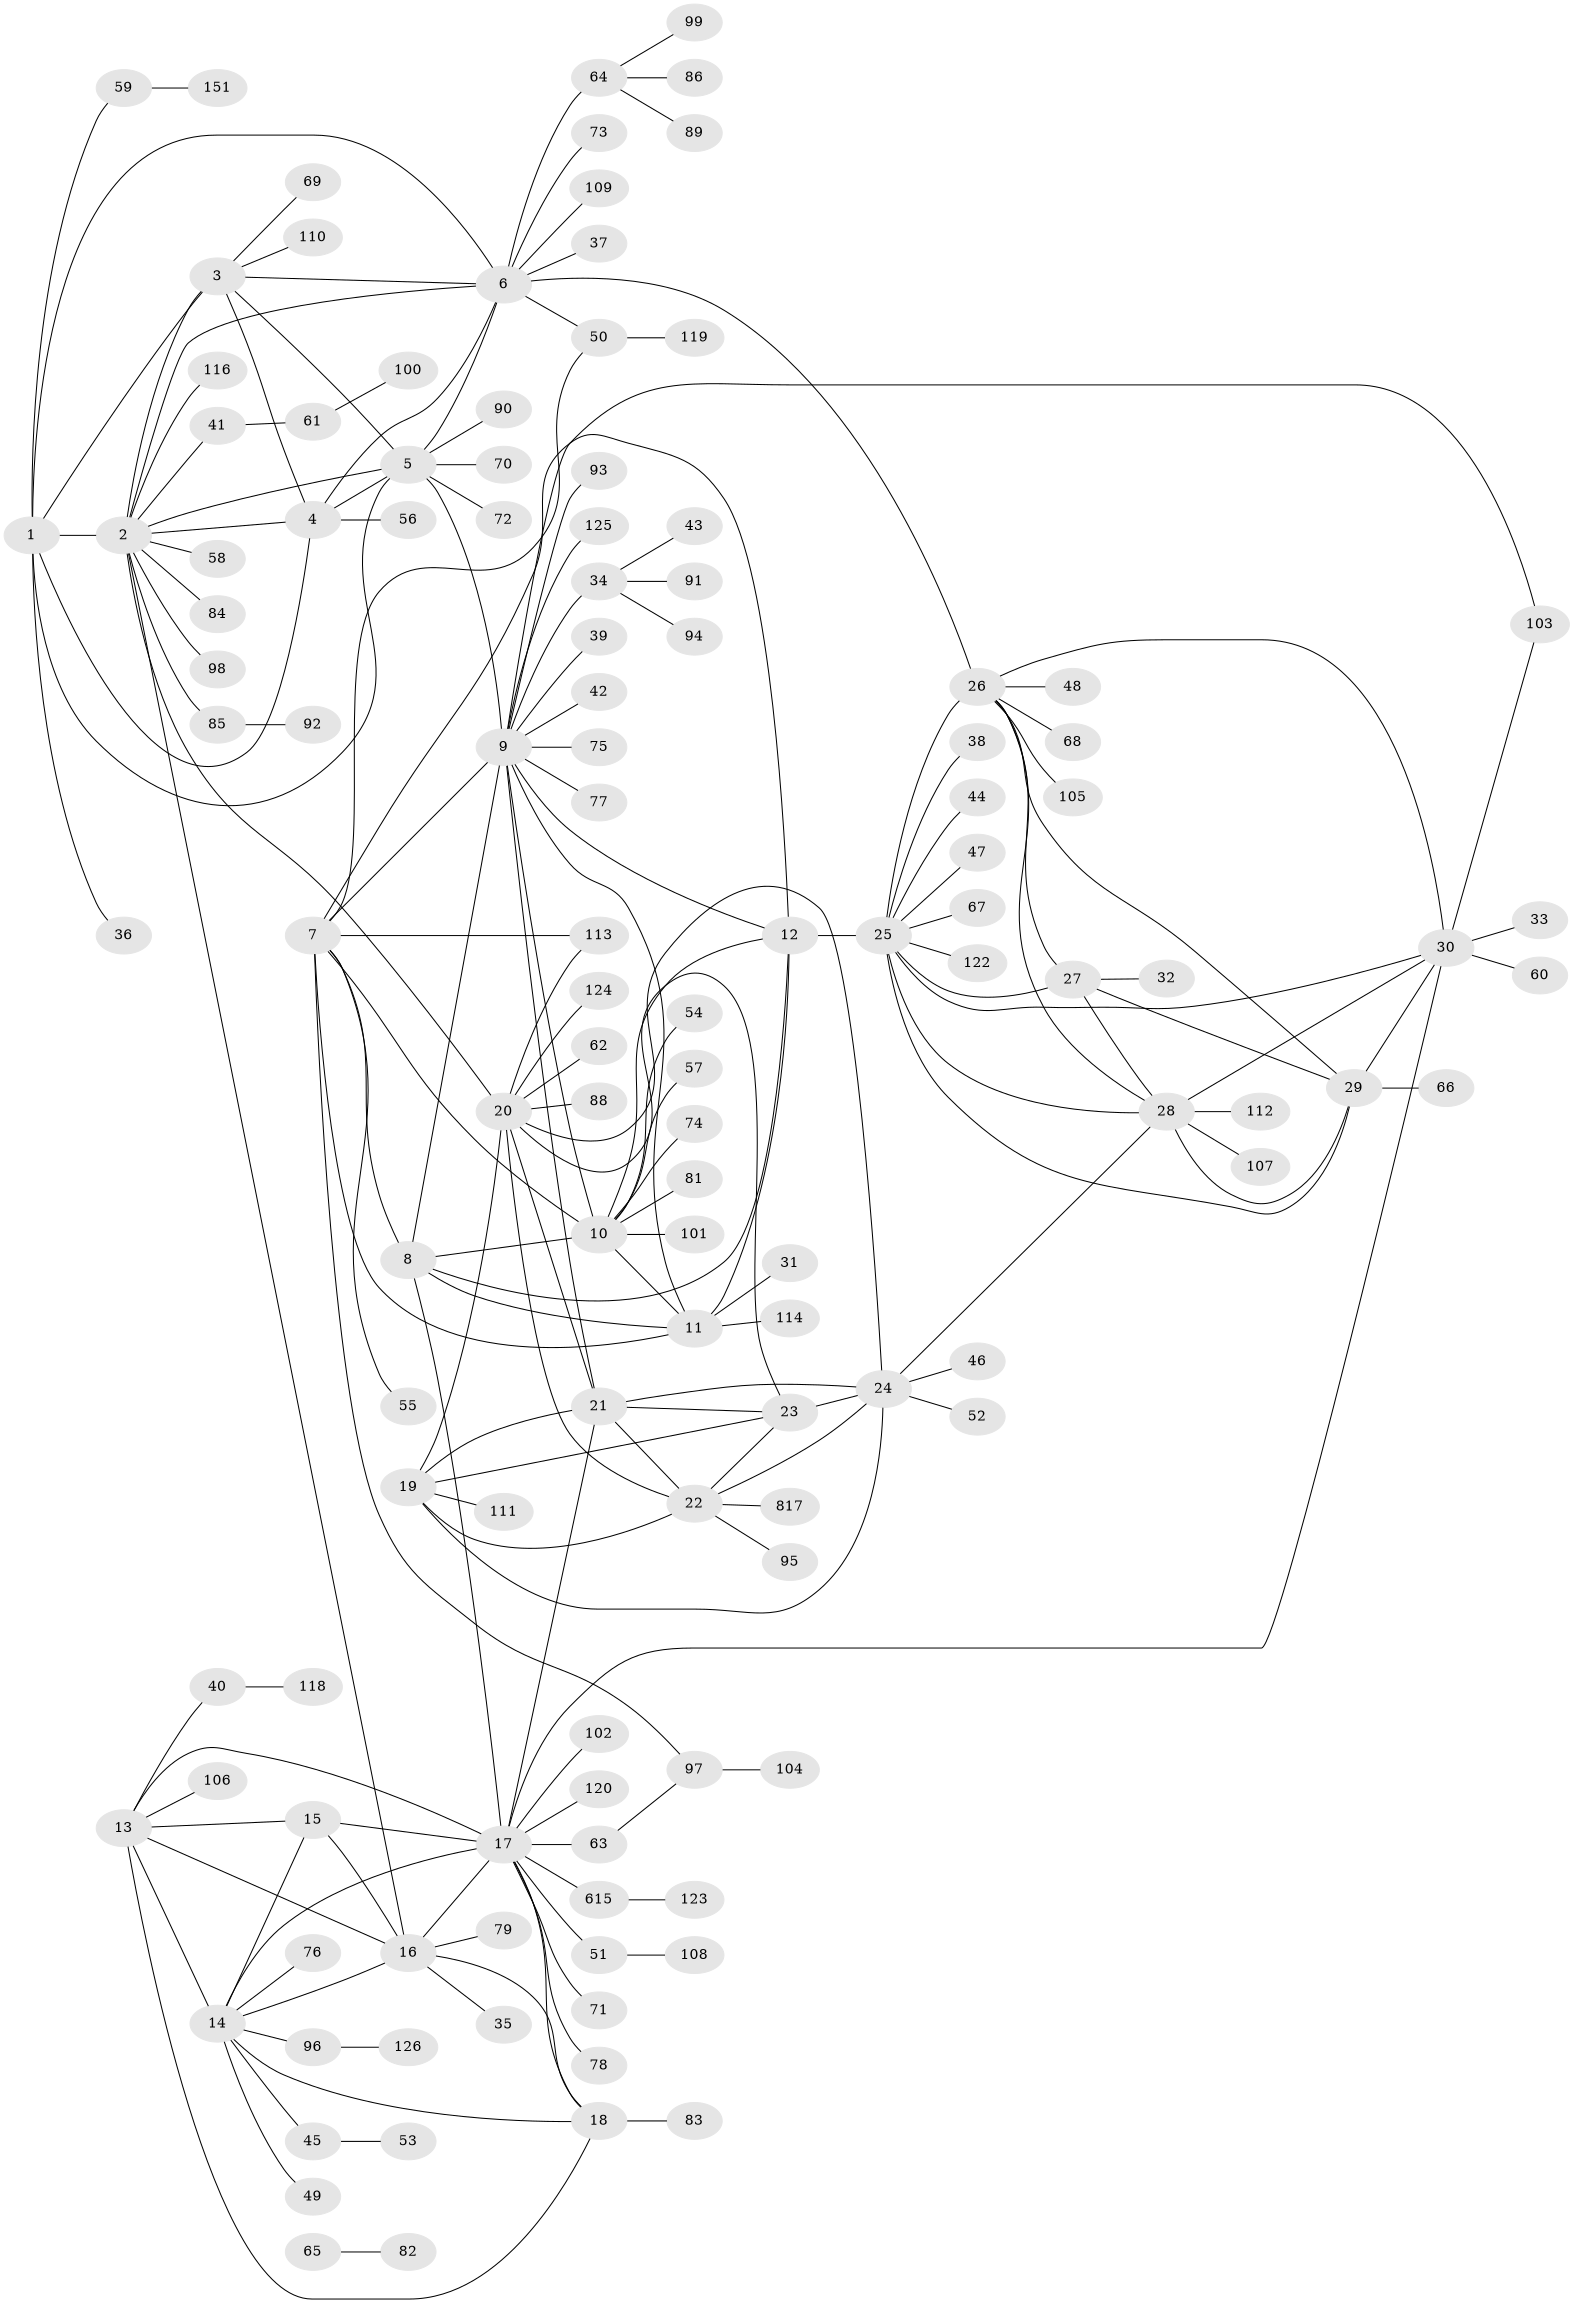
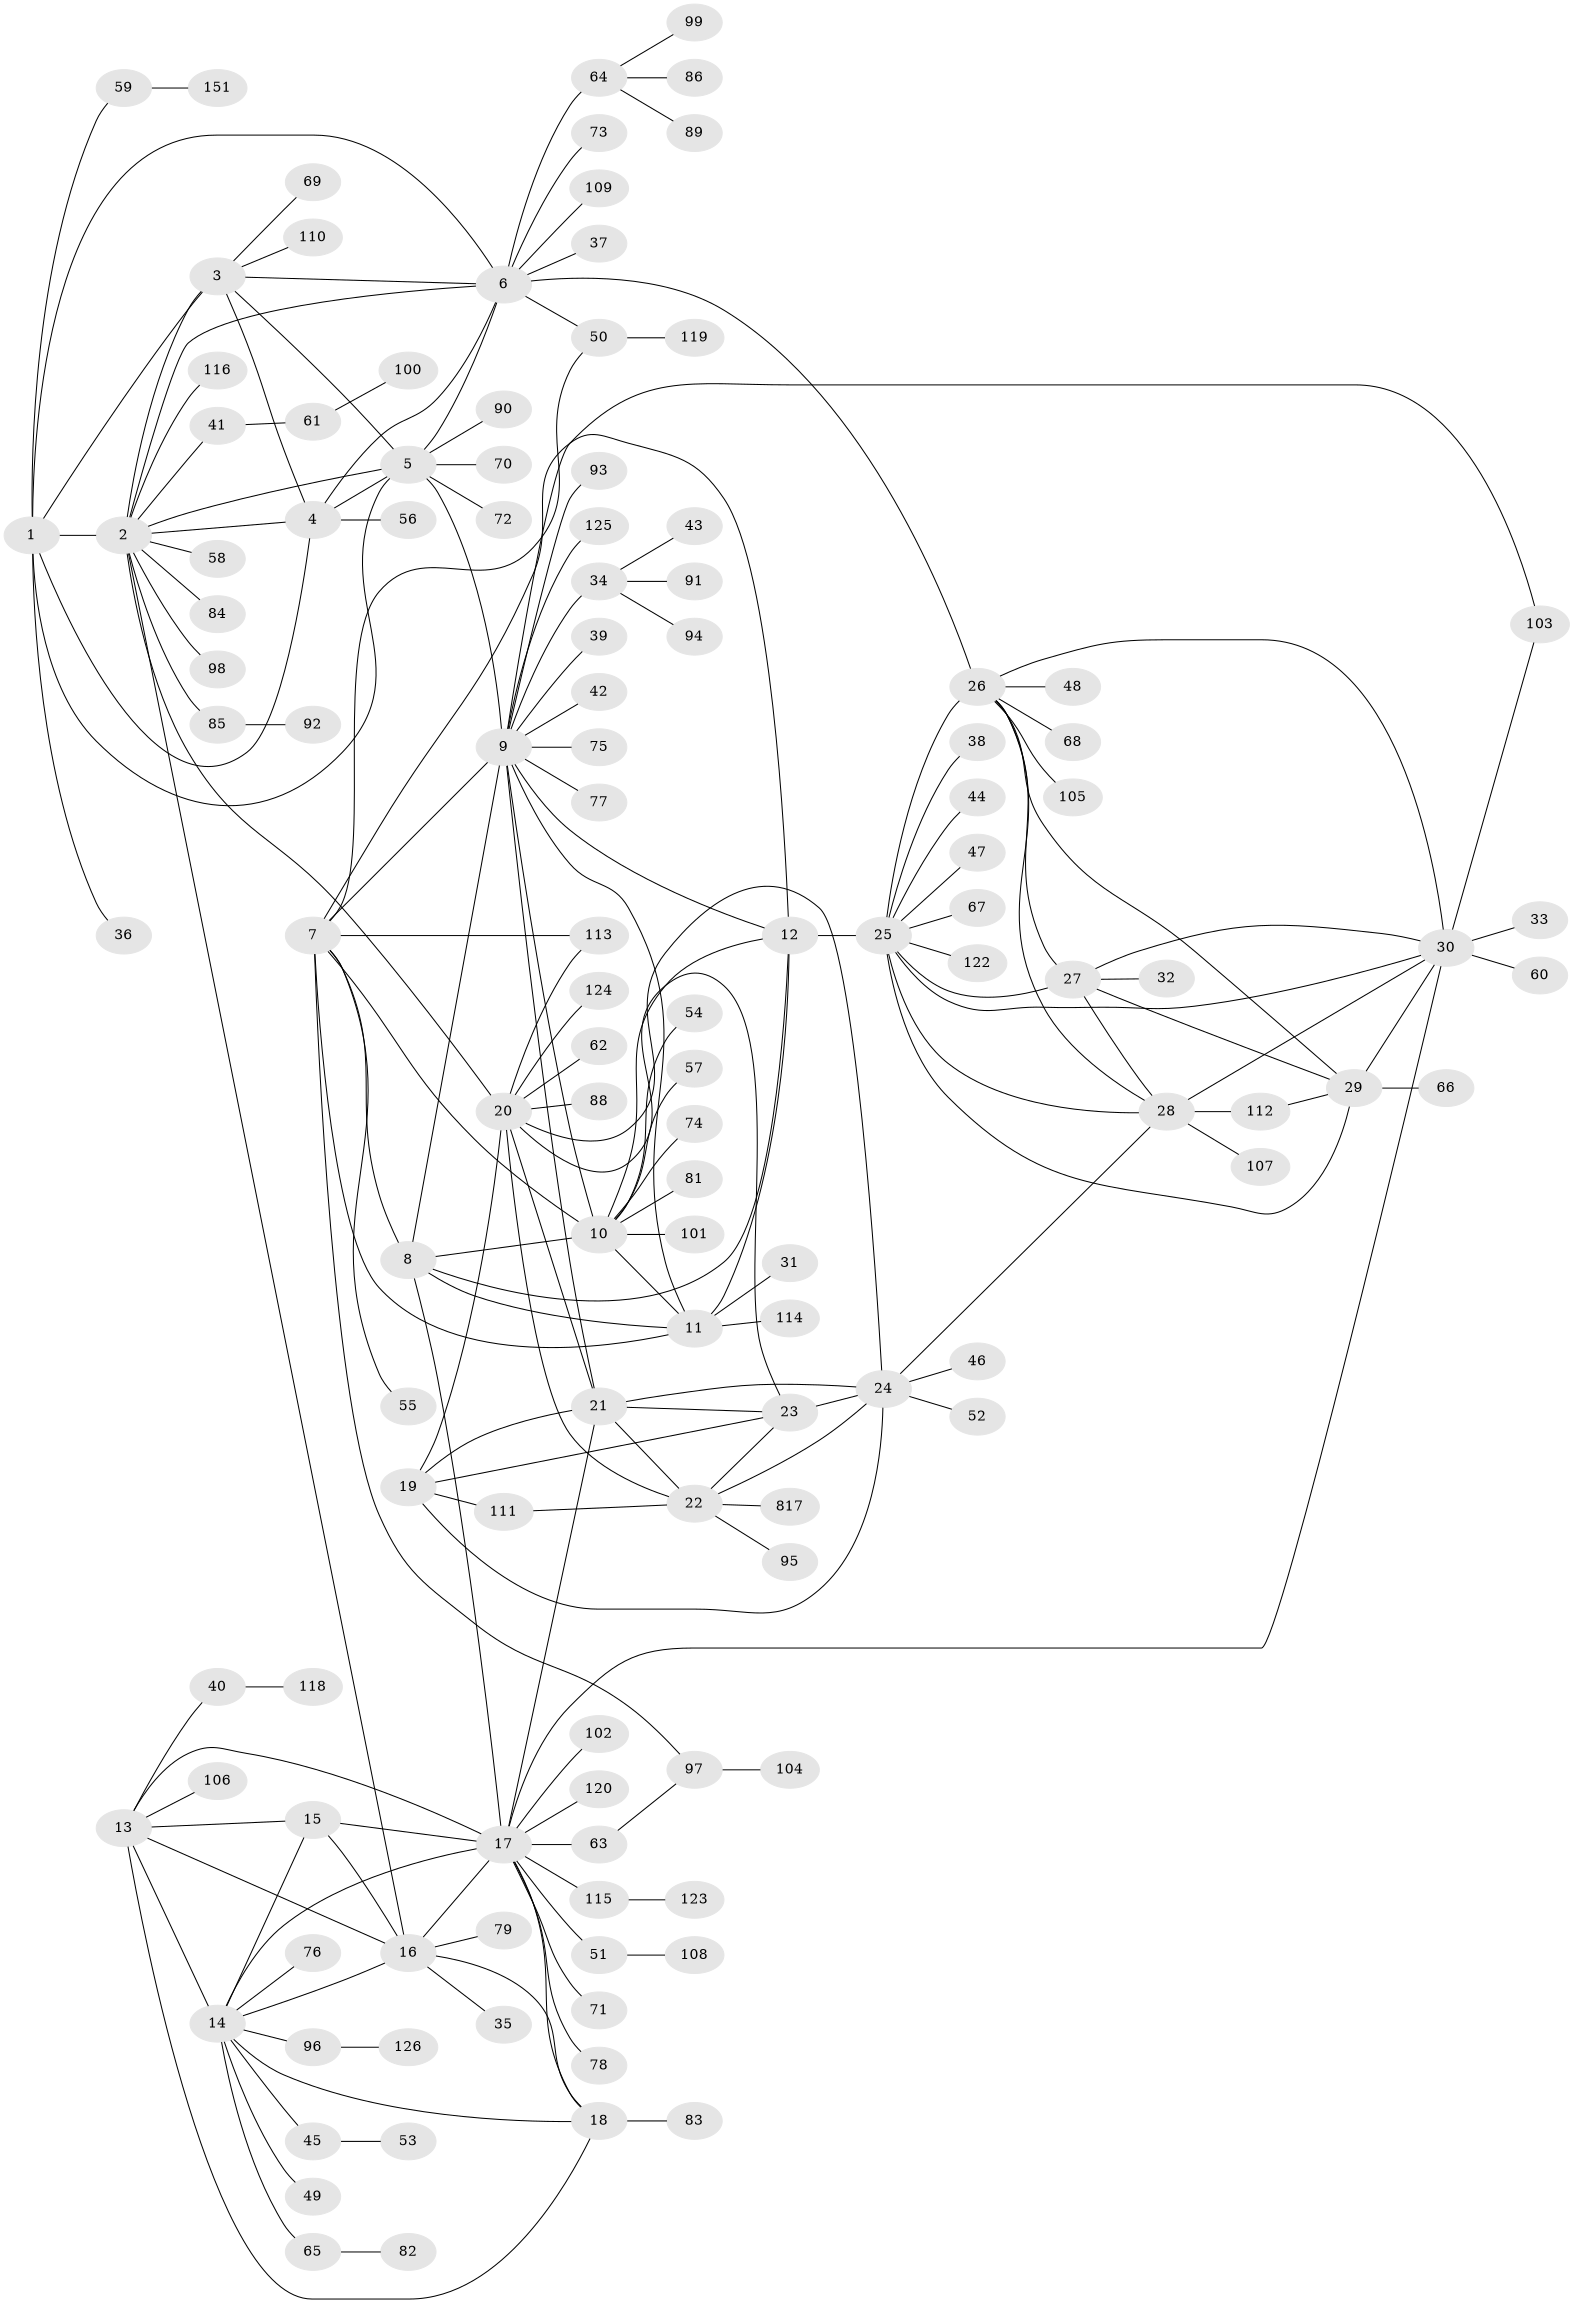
none -> (1255, 926)
(1271, 1202) -> (1308, 1100)
(543, 1548) -> (600, 1508)
(599, 1900) -> (599, 1900)
none -> (248, 2144)
